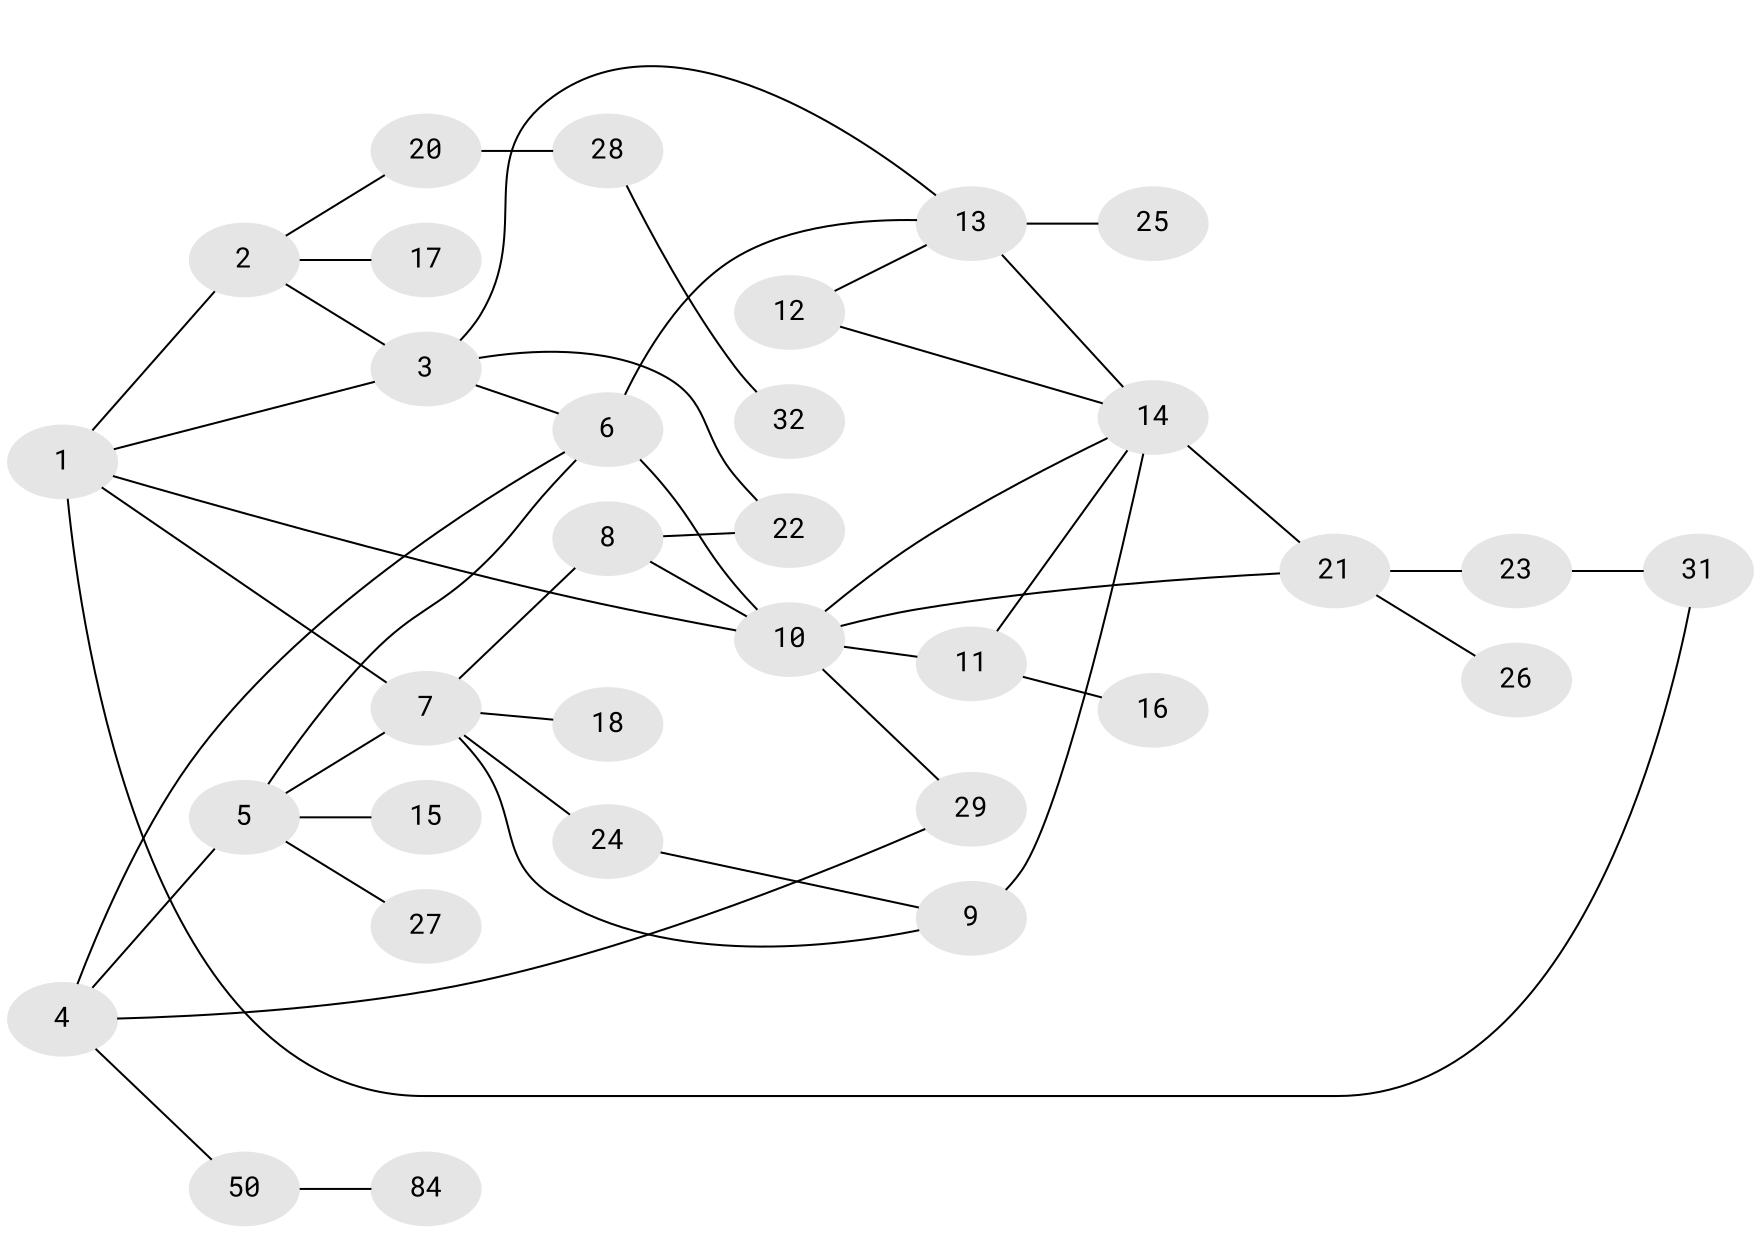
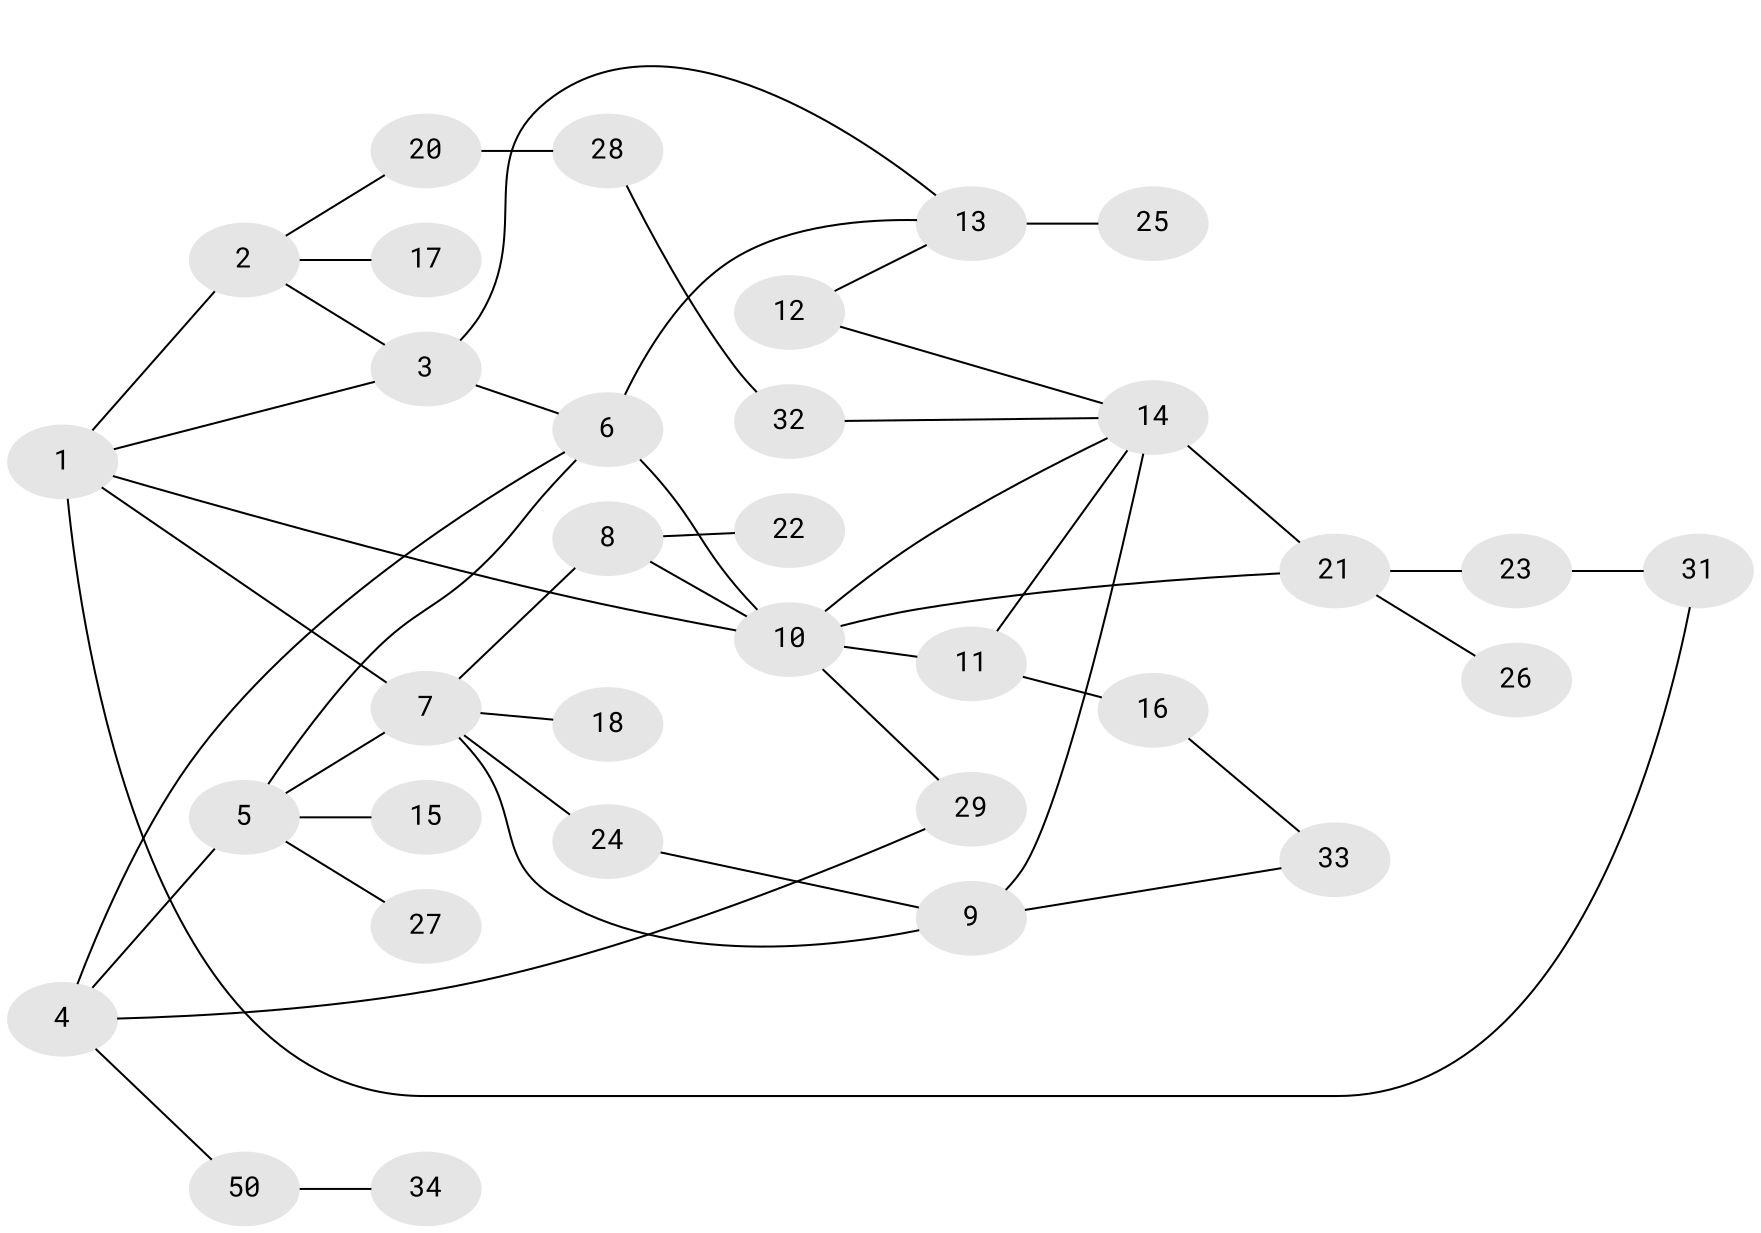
(1063, 321) -> (972, 420)
(658, 373) -> none
none -> (1335, 860)
(426, 1189) -> (426, 1189)
